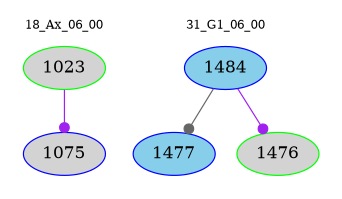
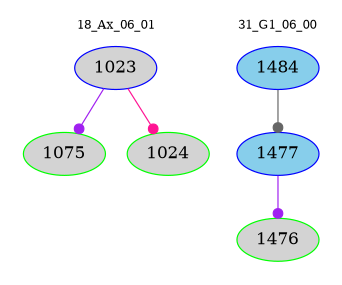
(64, 26) -> (116, 26)
(64, 68) -> (116, 68)
(249, 107) -> (278, 192)
(64, 154) -> (64, 154)
none -> (168, 154)
